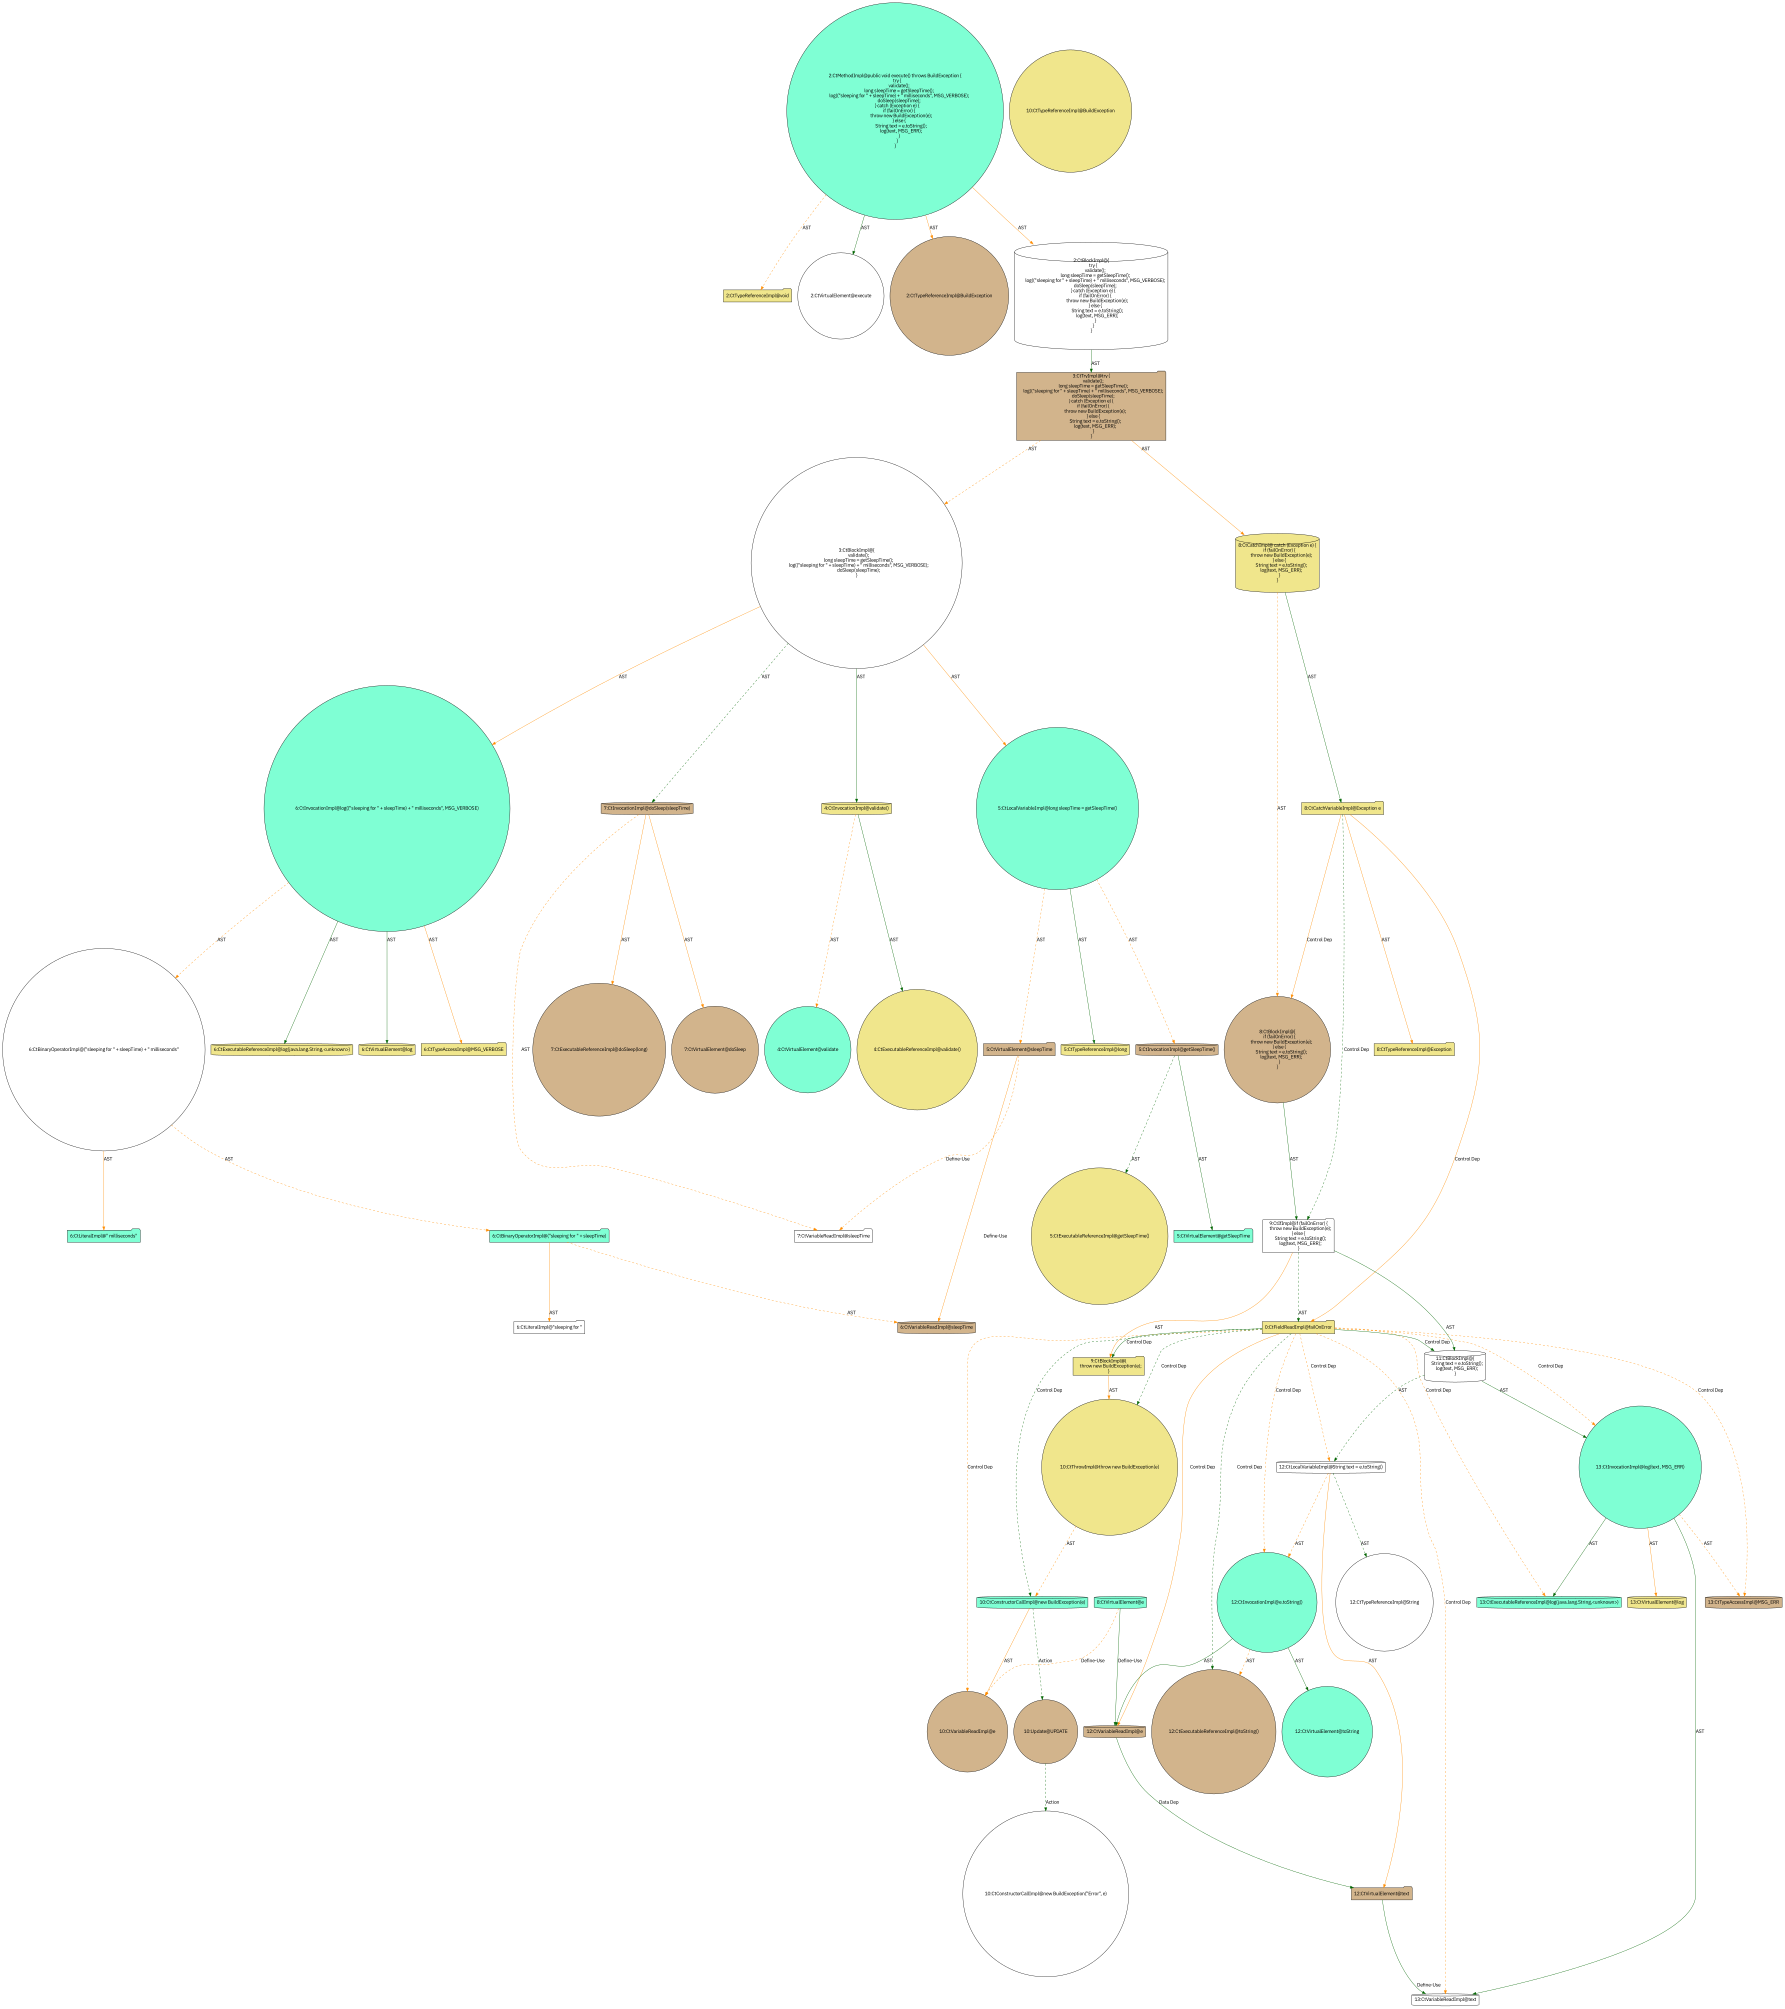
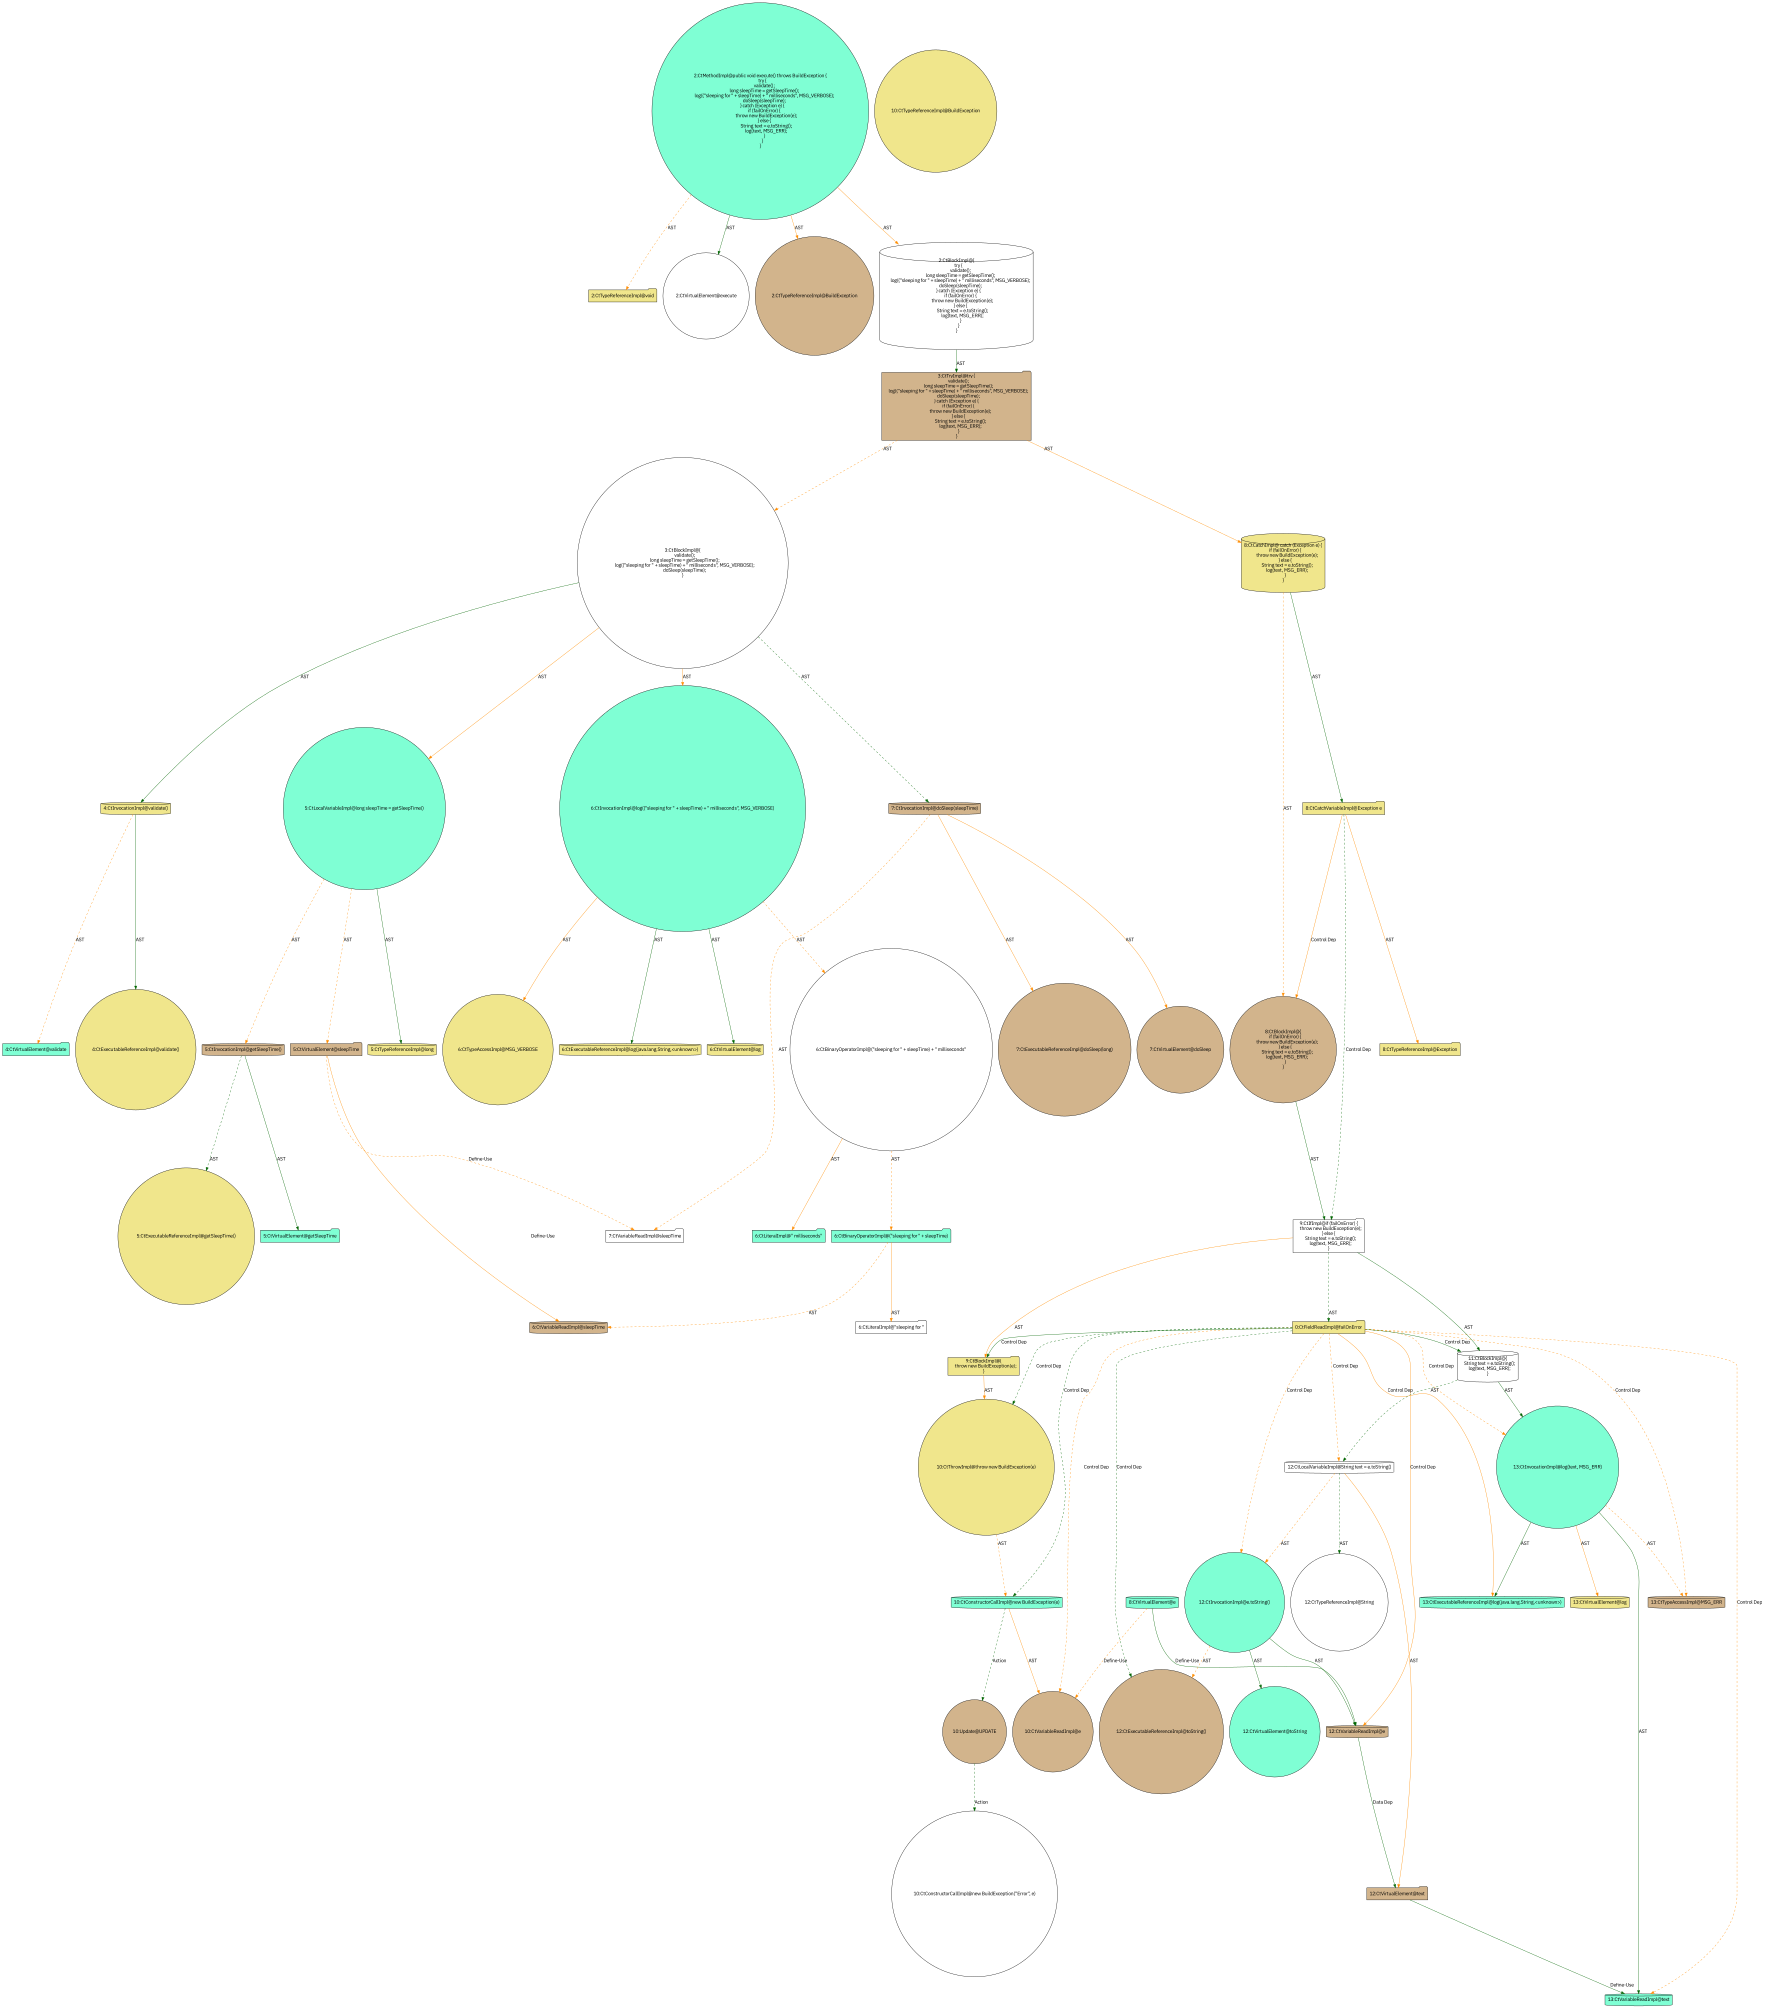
(464, 1050) -> (498, 1050)
(808, 1050) -> (36, 1050)
(1478, 1076) -> none
(1450, 1438) -> (1461, 1429)
(1445, 2000) -> (1639, 2000)
